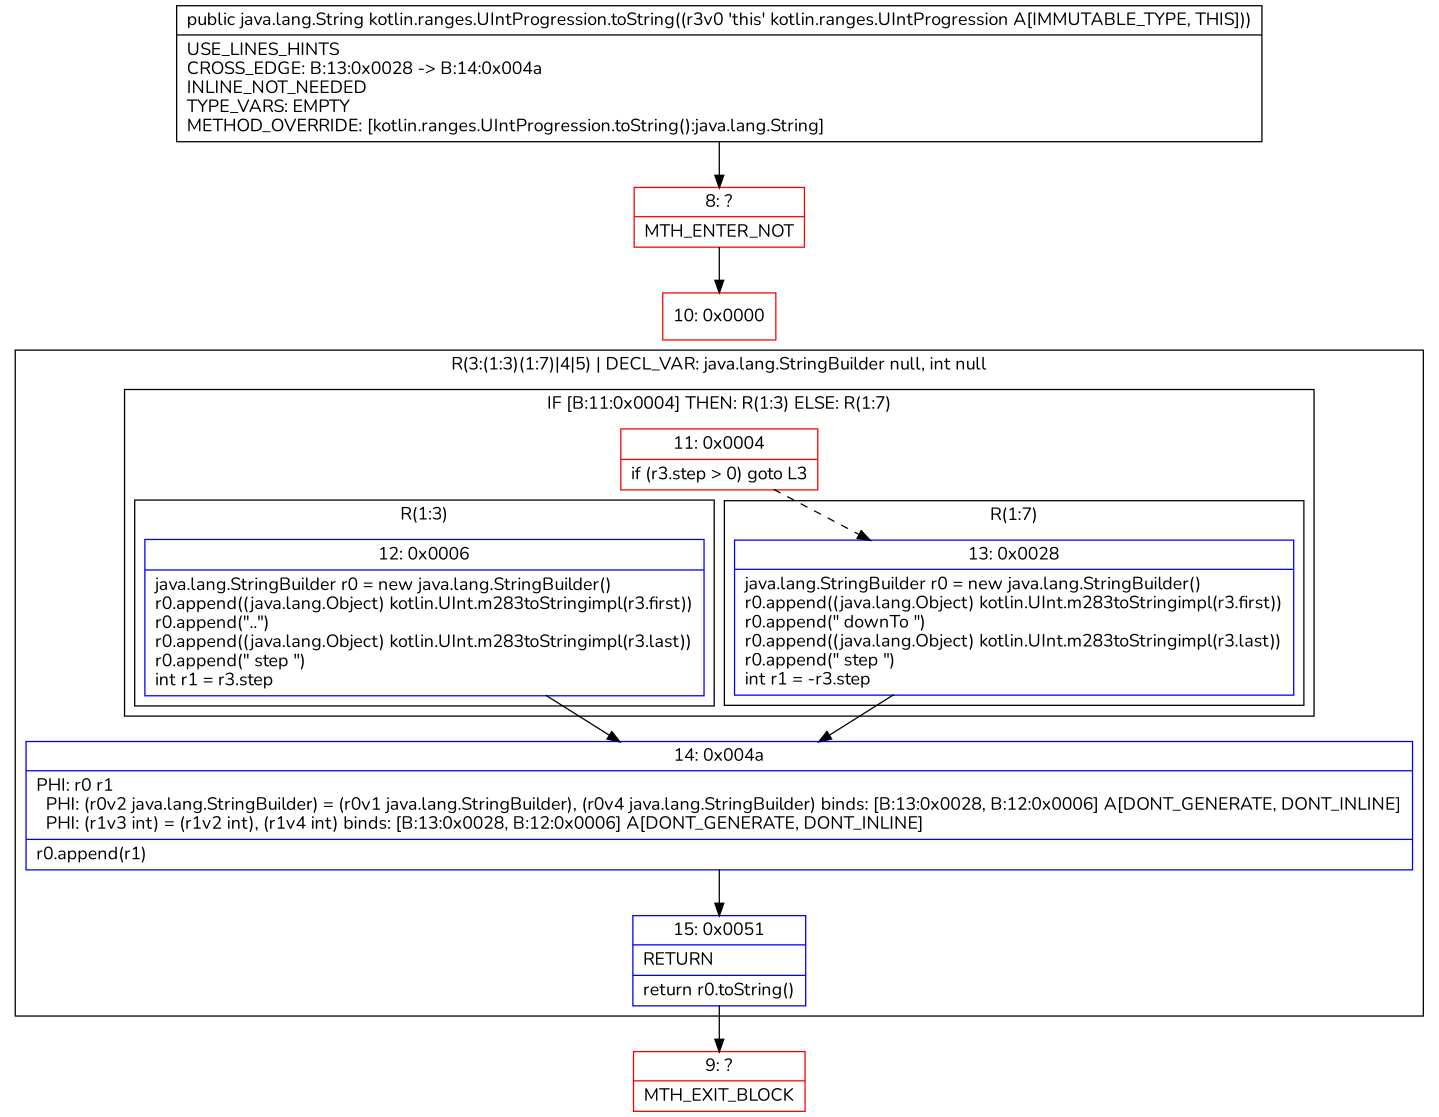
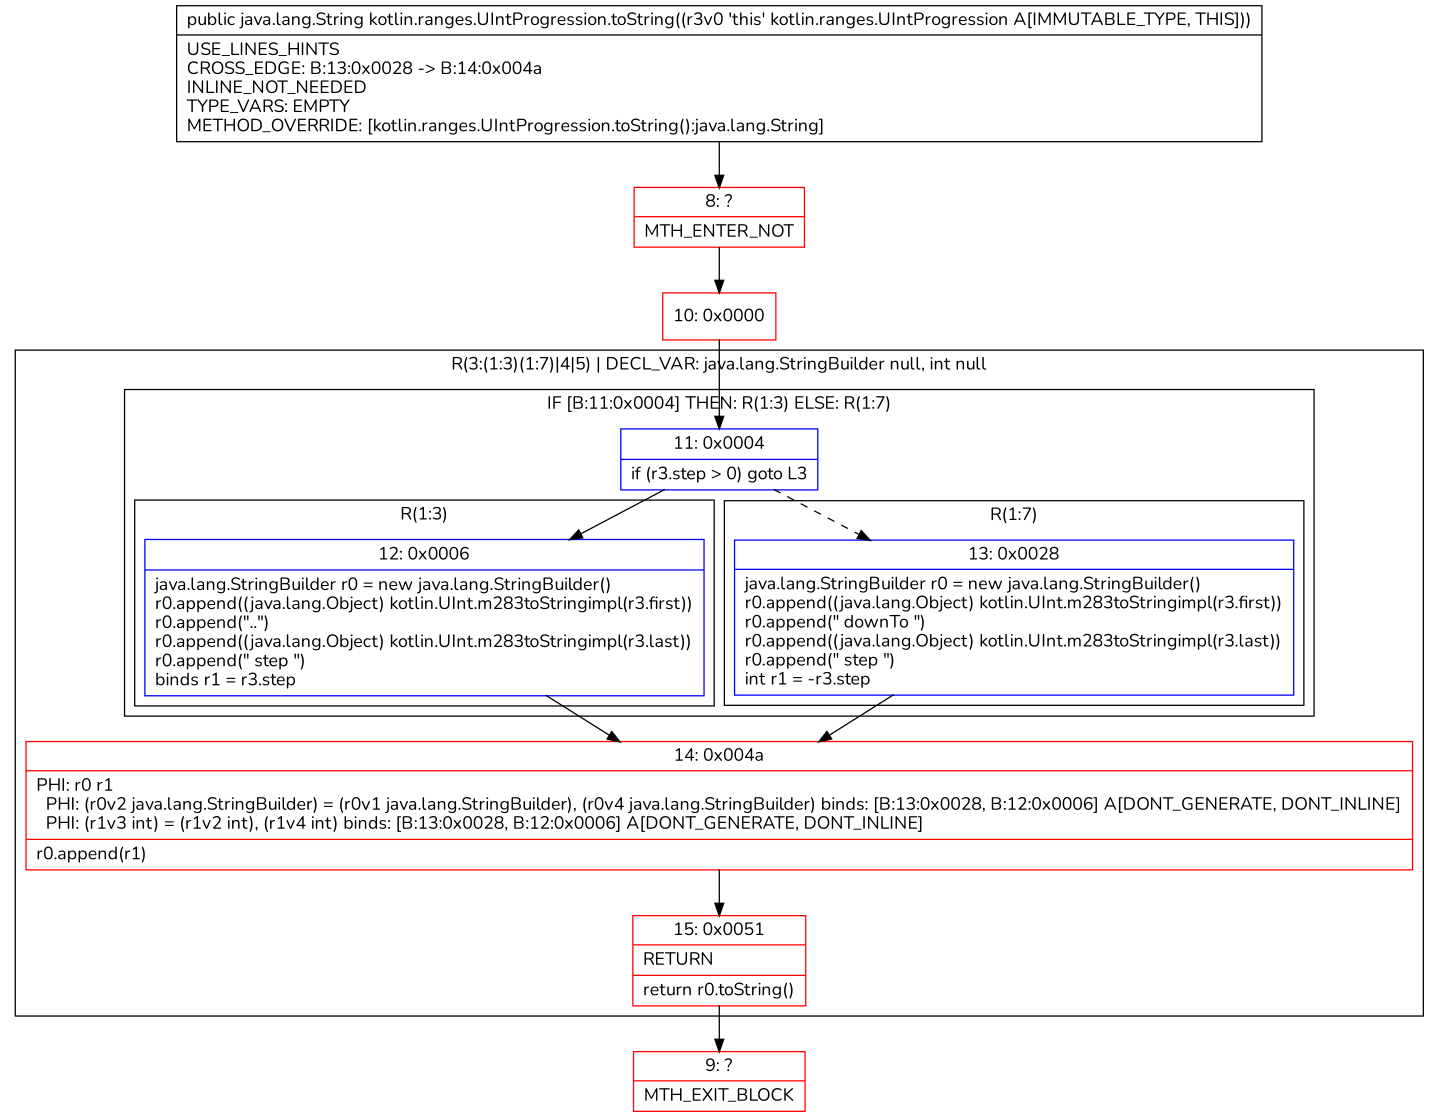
none -> (719, 378)
(719, 459) -> (719, 459)
none -> (623, 512)
(215, 680) -> (226, 680)
(719, 806) -> (719, 806)
(719, 961) -> (719, 961)
